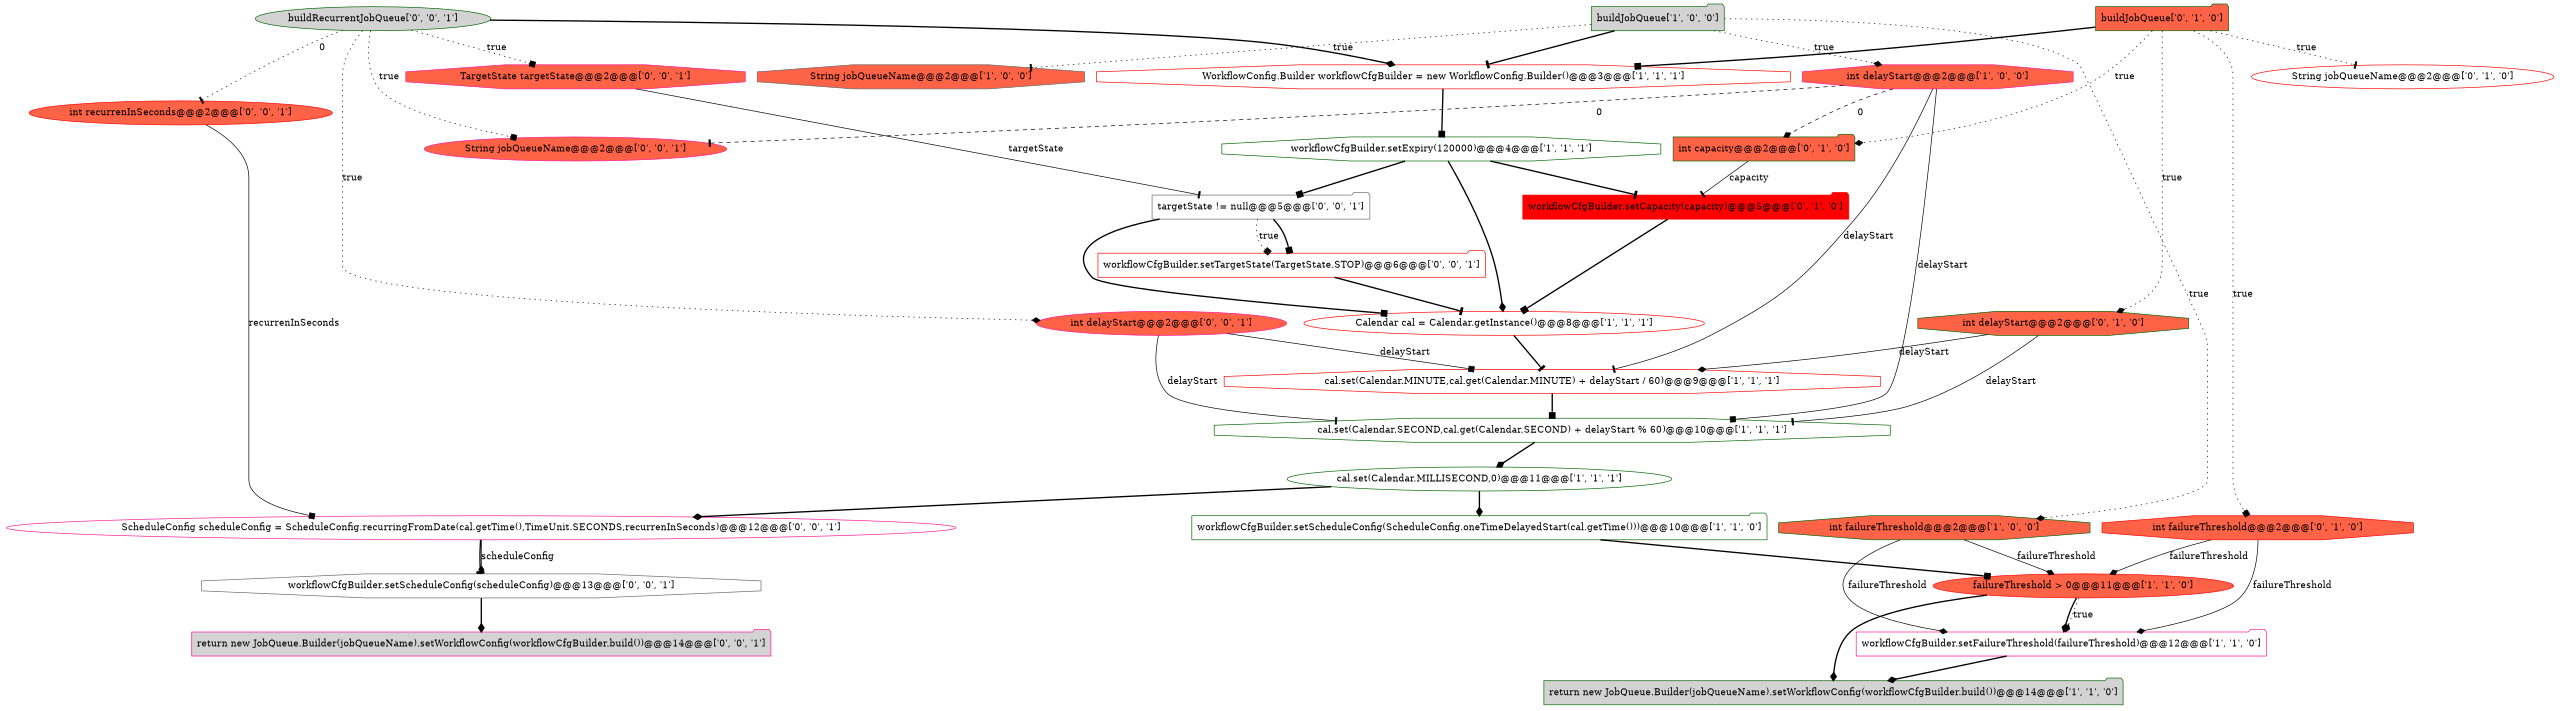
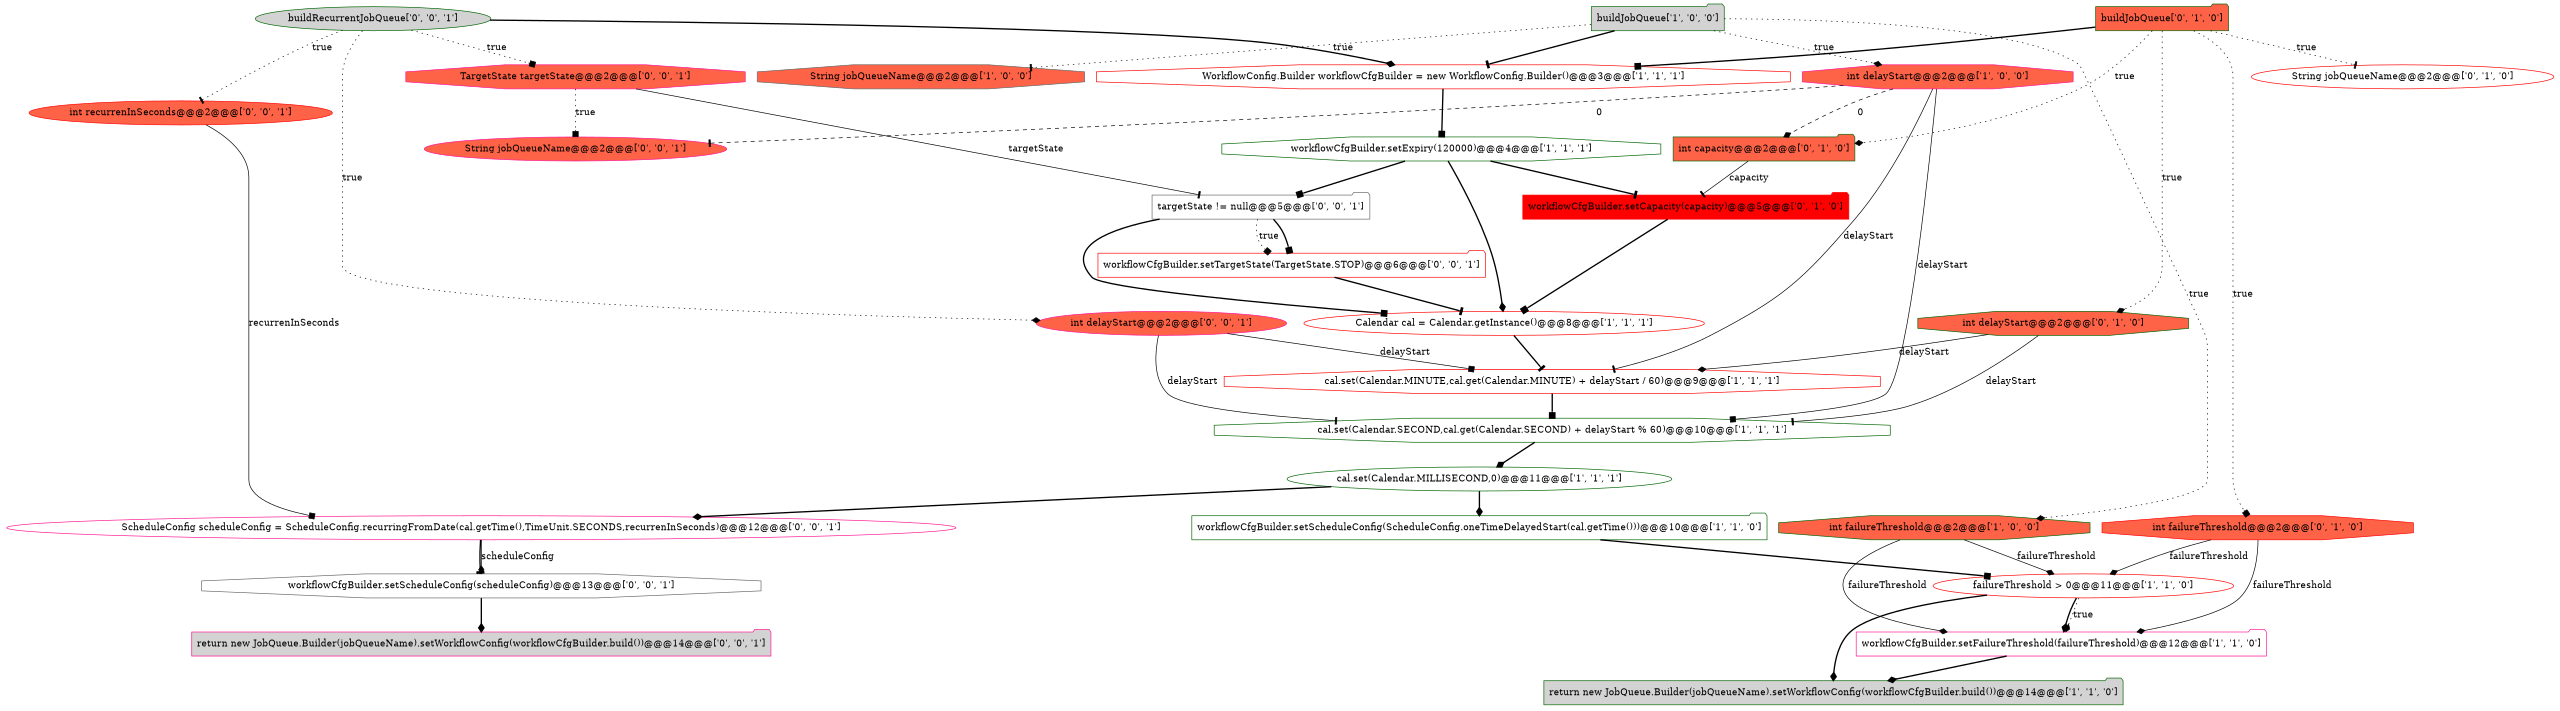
(323, 48) -> (323, 48)
(413, 110) -> (576, 109)
(2083, 586) -> (2083, 586)
